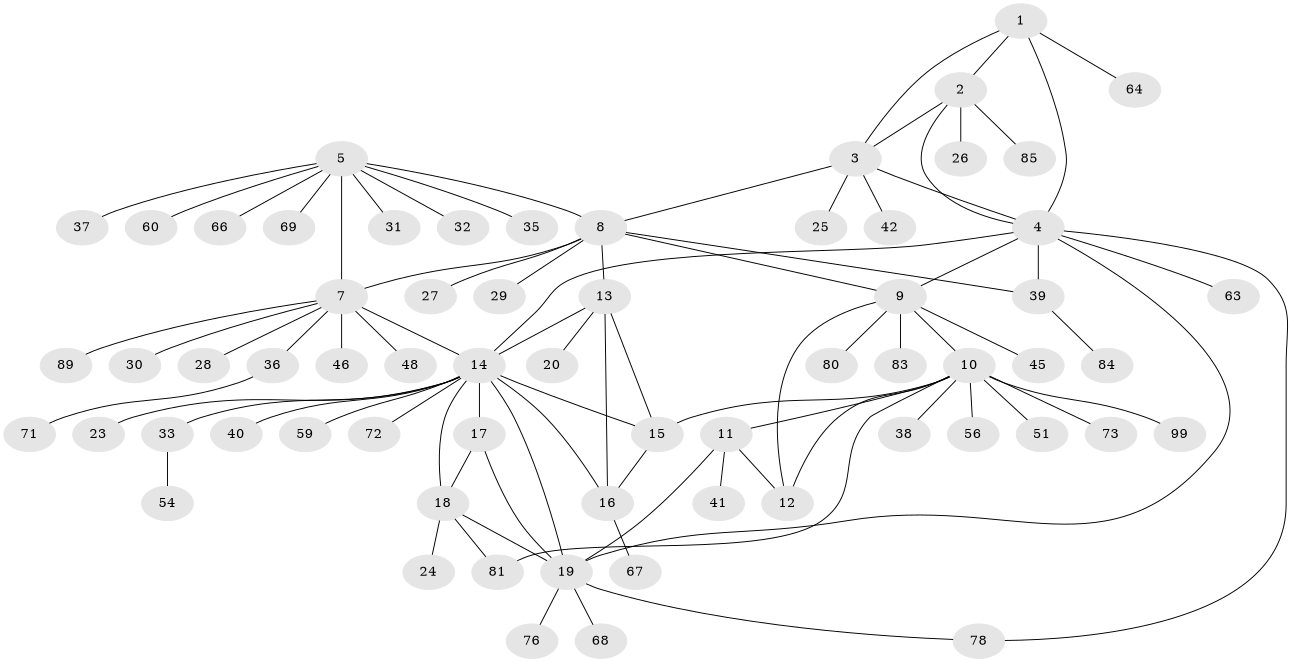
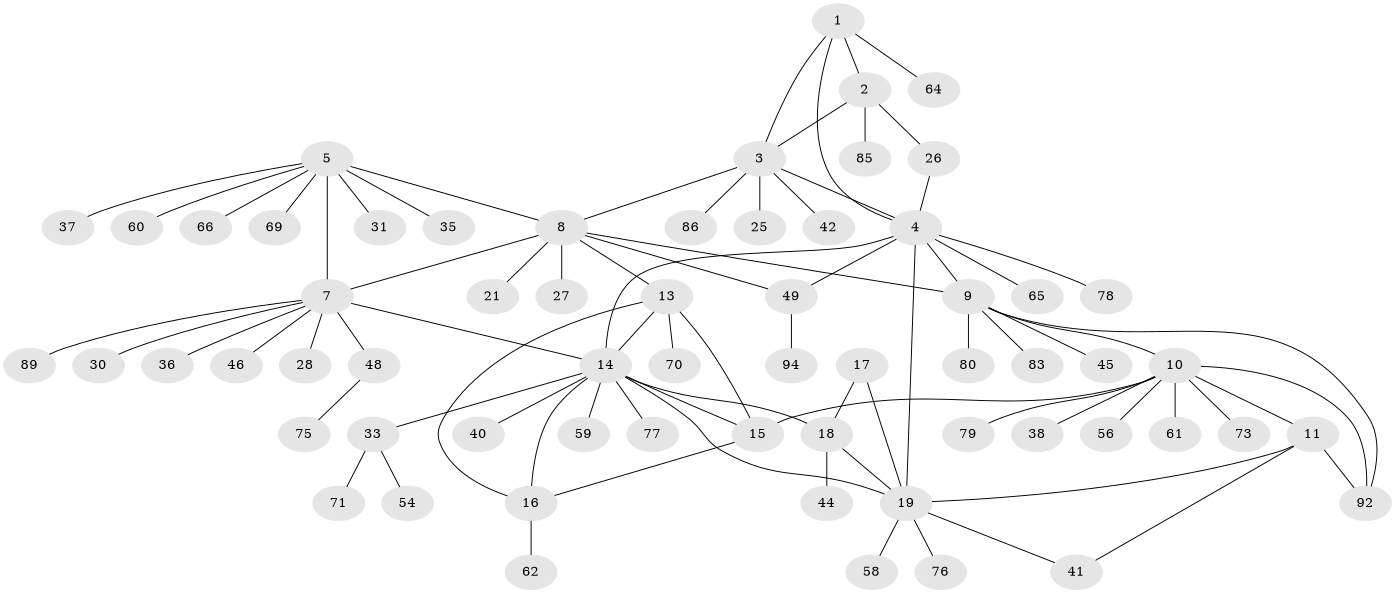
(930, 181) -> (925, 193)
(463, 228) -> none
none -> (691, 228)
(500, 297) -> (493, 297)
(1038, 297) -> (791, 297)
(1234, 297) -> (1037, 297)
(552, 366) -> (675, 366)
(1107, 366) -> (791, 366)
(151, 400) -> (356, 469)
(479, 400) -> none
(99, 434) -> none
none -> (304, 434)
(374, 434) -> (653, 434)
(1042, 434) -> (1175, 434)
(1180, 434) -> (968, 434)
(788, 503) -> (1366, 503)
(429, 572) -> (827, 503)
(498, 572) -> none
(635, 572) -> (531, 572)
(768, 623) -> (991, 538)
(601, 641) -> (872, 572)
